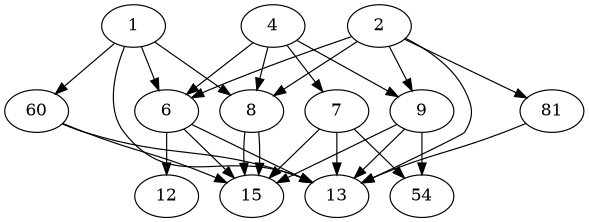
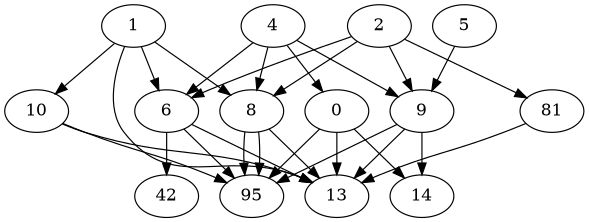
none -> (465, 26)
(37, 111) -> (37, 111)
(337, 111) -> (337, 111)
(470, 122) -> (289, 148)
(167, 196) -> (167, 196)
(252, 196) -> (252, 196)
(422, 196) -> (422, 196)
